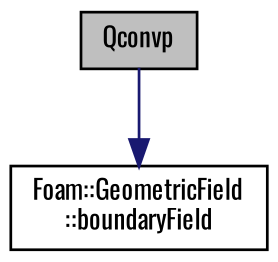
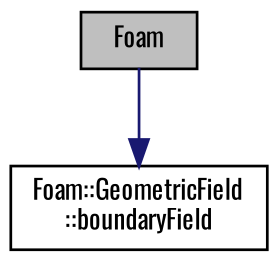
(139, 40) -> (139, 40)
